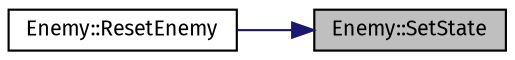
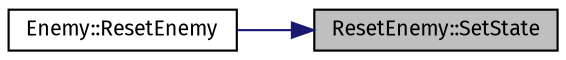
(410, 30) -> (436, 30)
